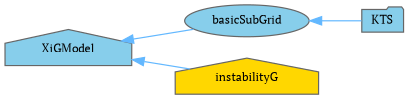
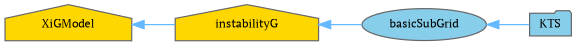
(164, 34) -> (346, 25)
(68, 49) -> (68, 25)
